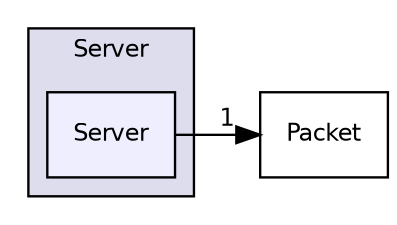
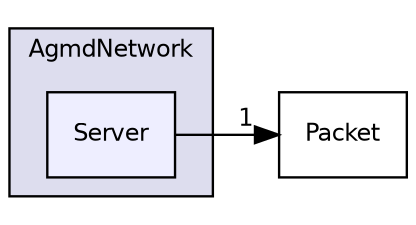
(111, 51) -> (111, 51)
